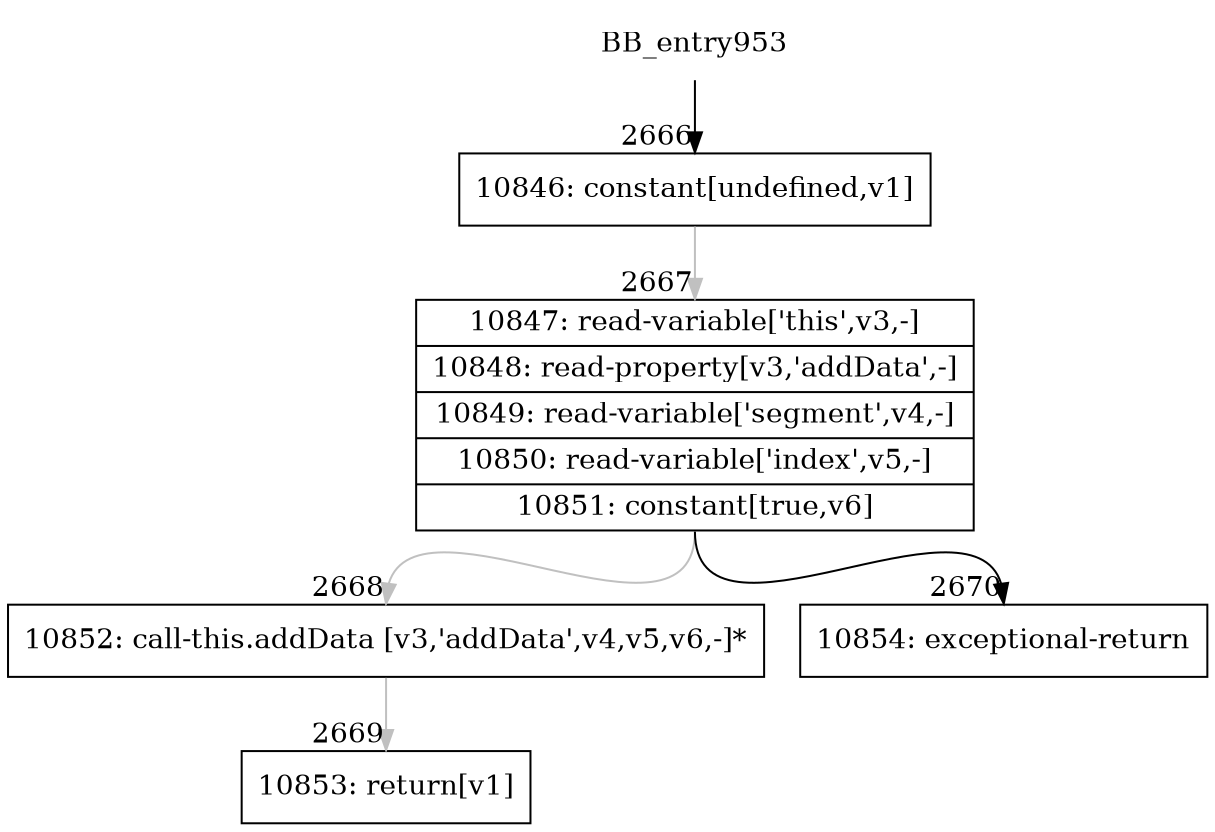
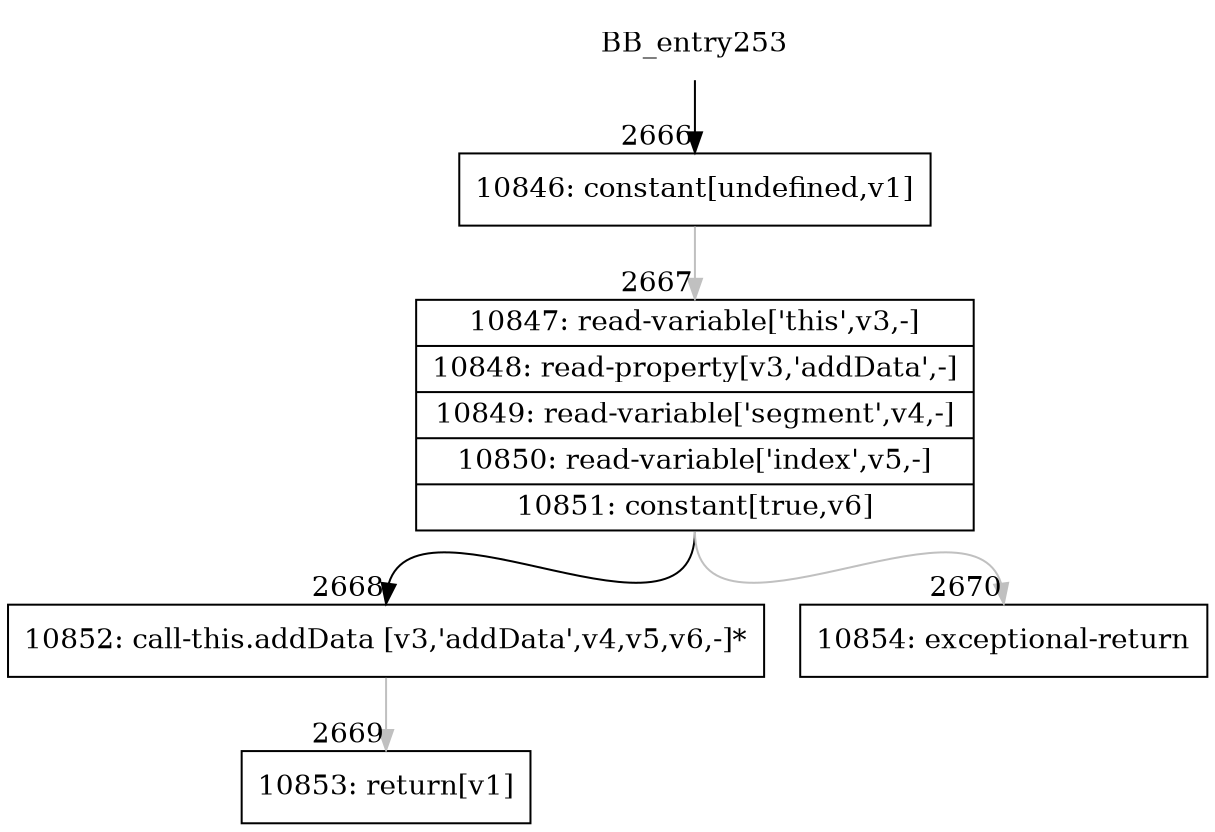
(695, 44) -> (695, 44)
(550, 570) -> (550, 570)
(840, 570) -> (840, 570)
